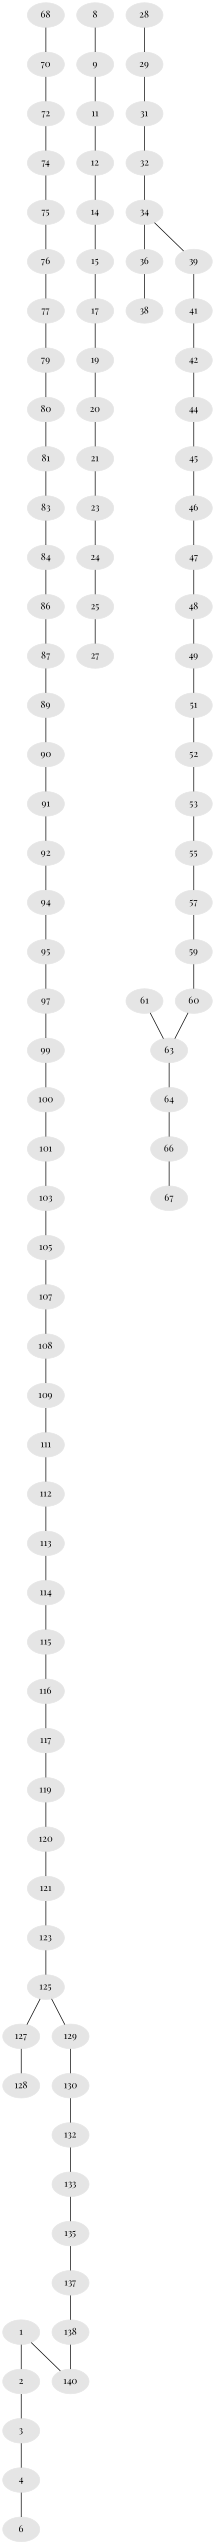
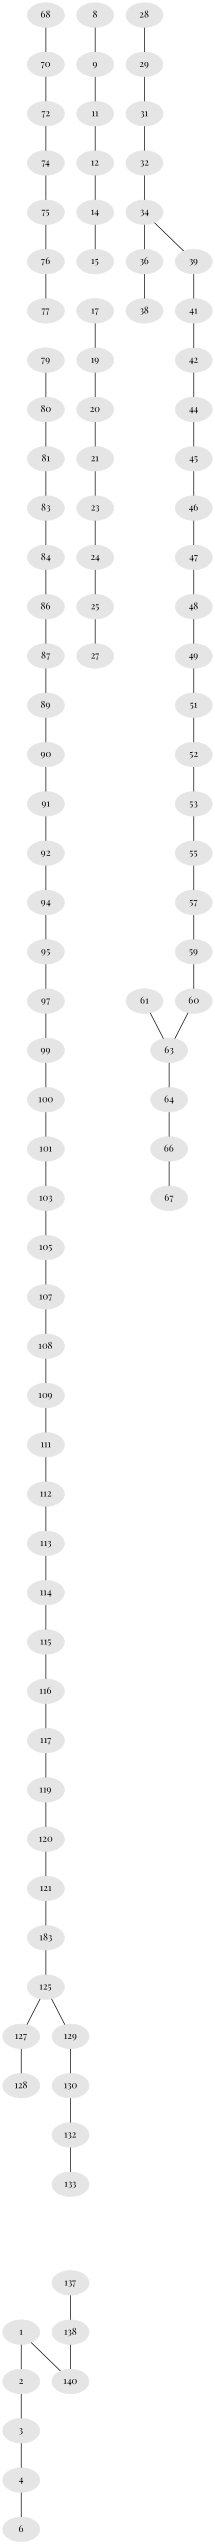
(95, 286) -> none
(46, 336) -> none
(46, 1938) -> (46, 1938)
(71, 2234) -> none
